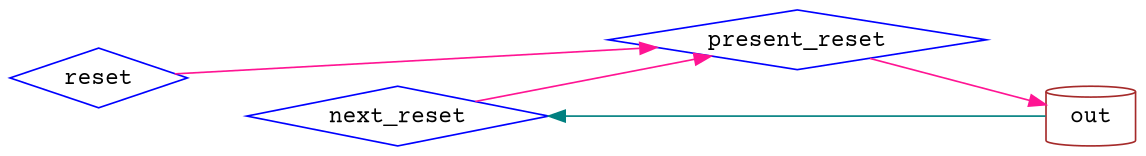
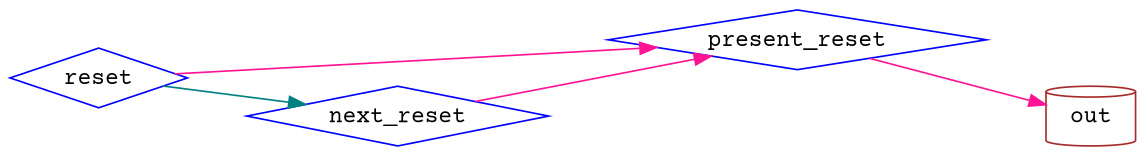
(806, 116) -> (226, 94)
